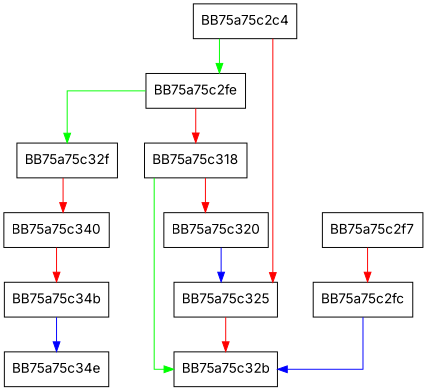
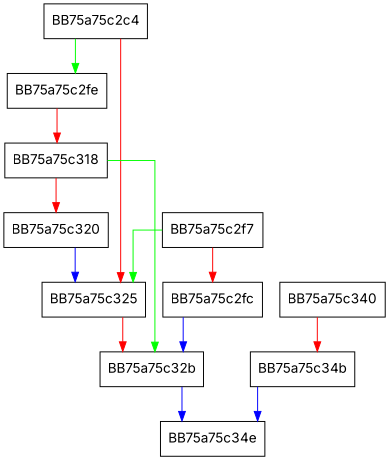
(67, 160) -> none
none -> (133, 237)
none -> (182, 399)
